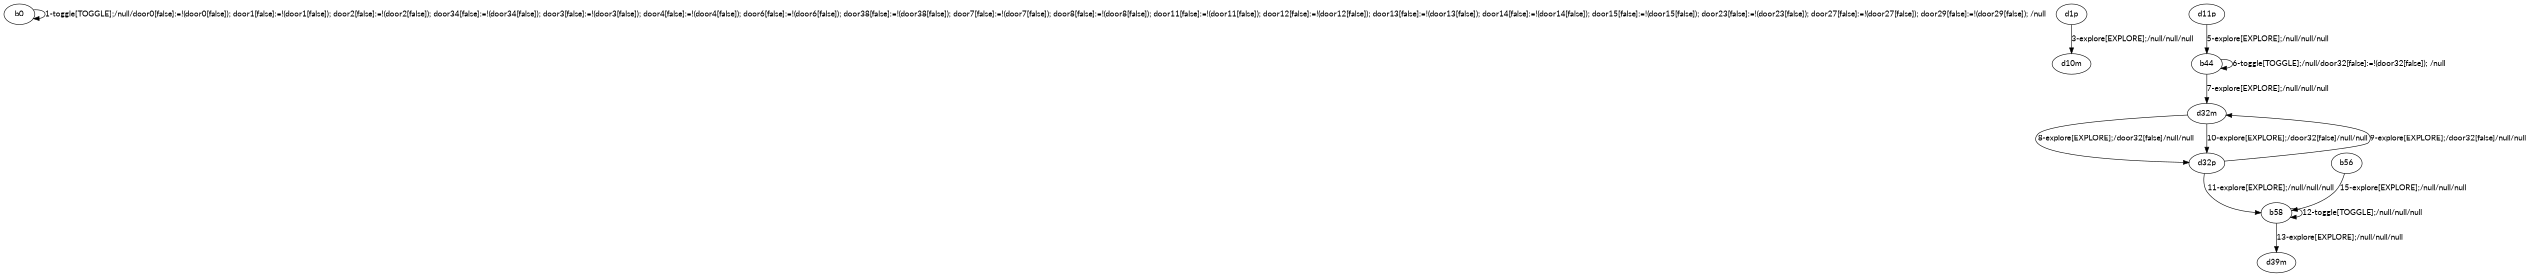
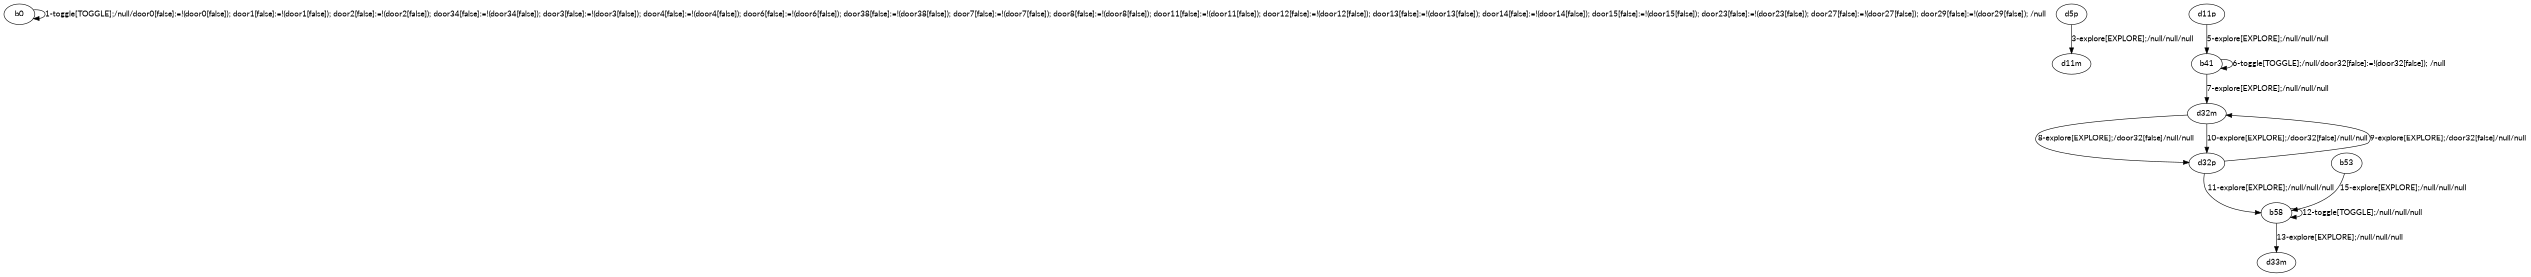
(2072, 14) -> (2072, 14)
(2072, 64) -> (2072, 64)
(2207, 64) -> (2207, 64)
(2347, 163) -> (2347, 163)
(2276, 263) -> (2276, 263)
